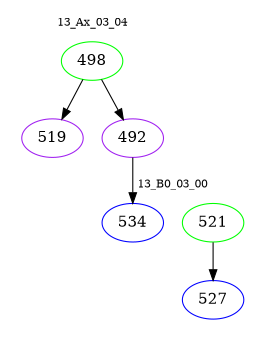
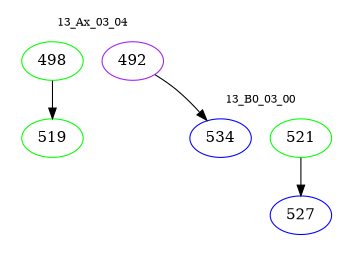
(110, 95) -> none
(52, 138) -> (52, 138)
